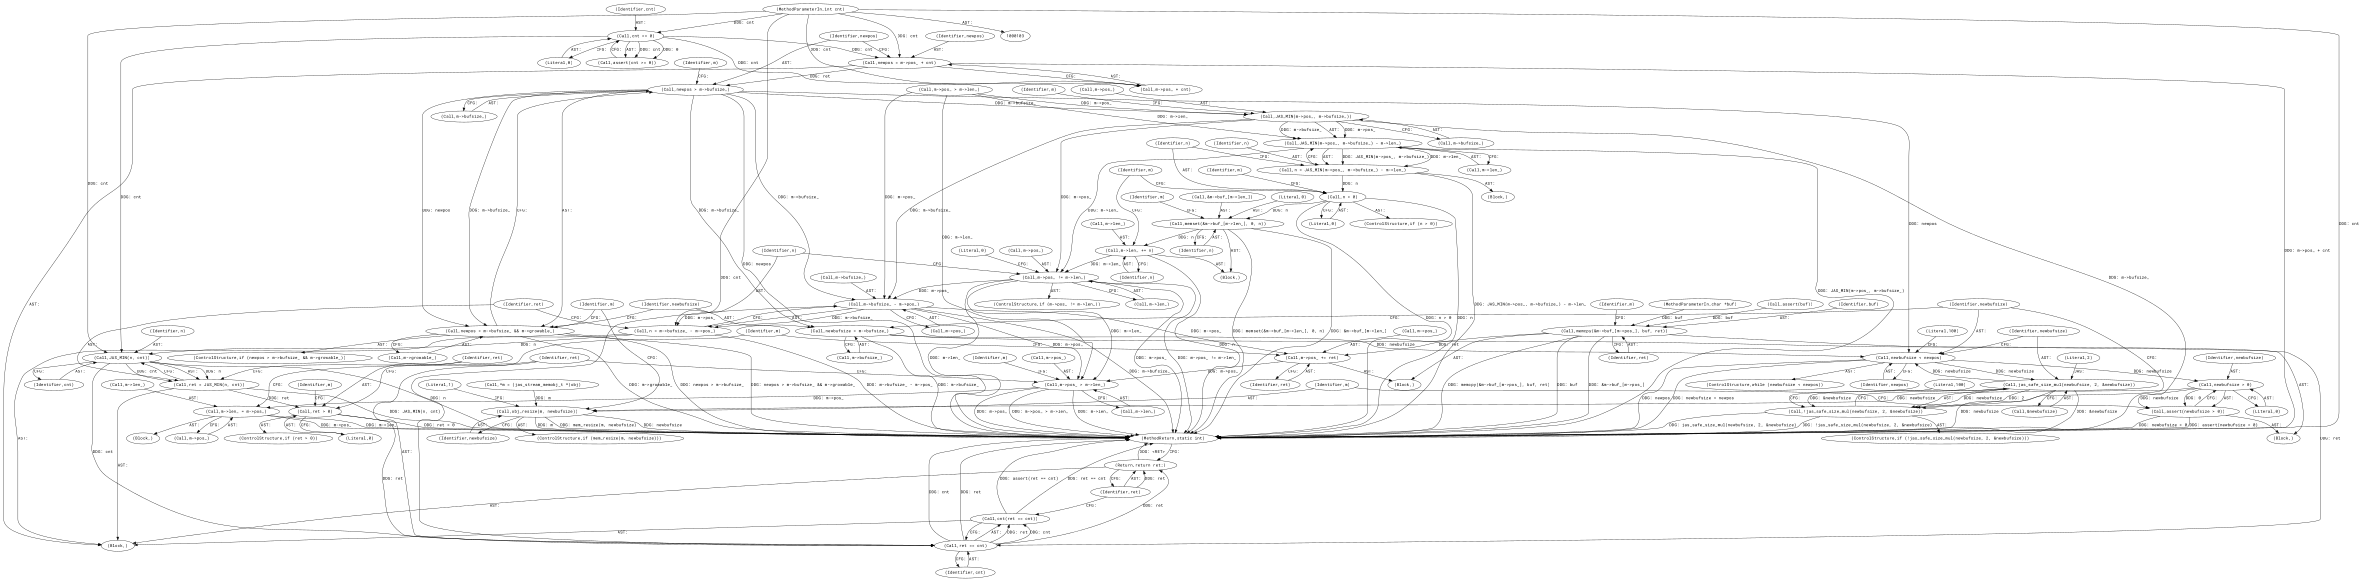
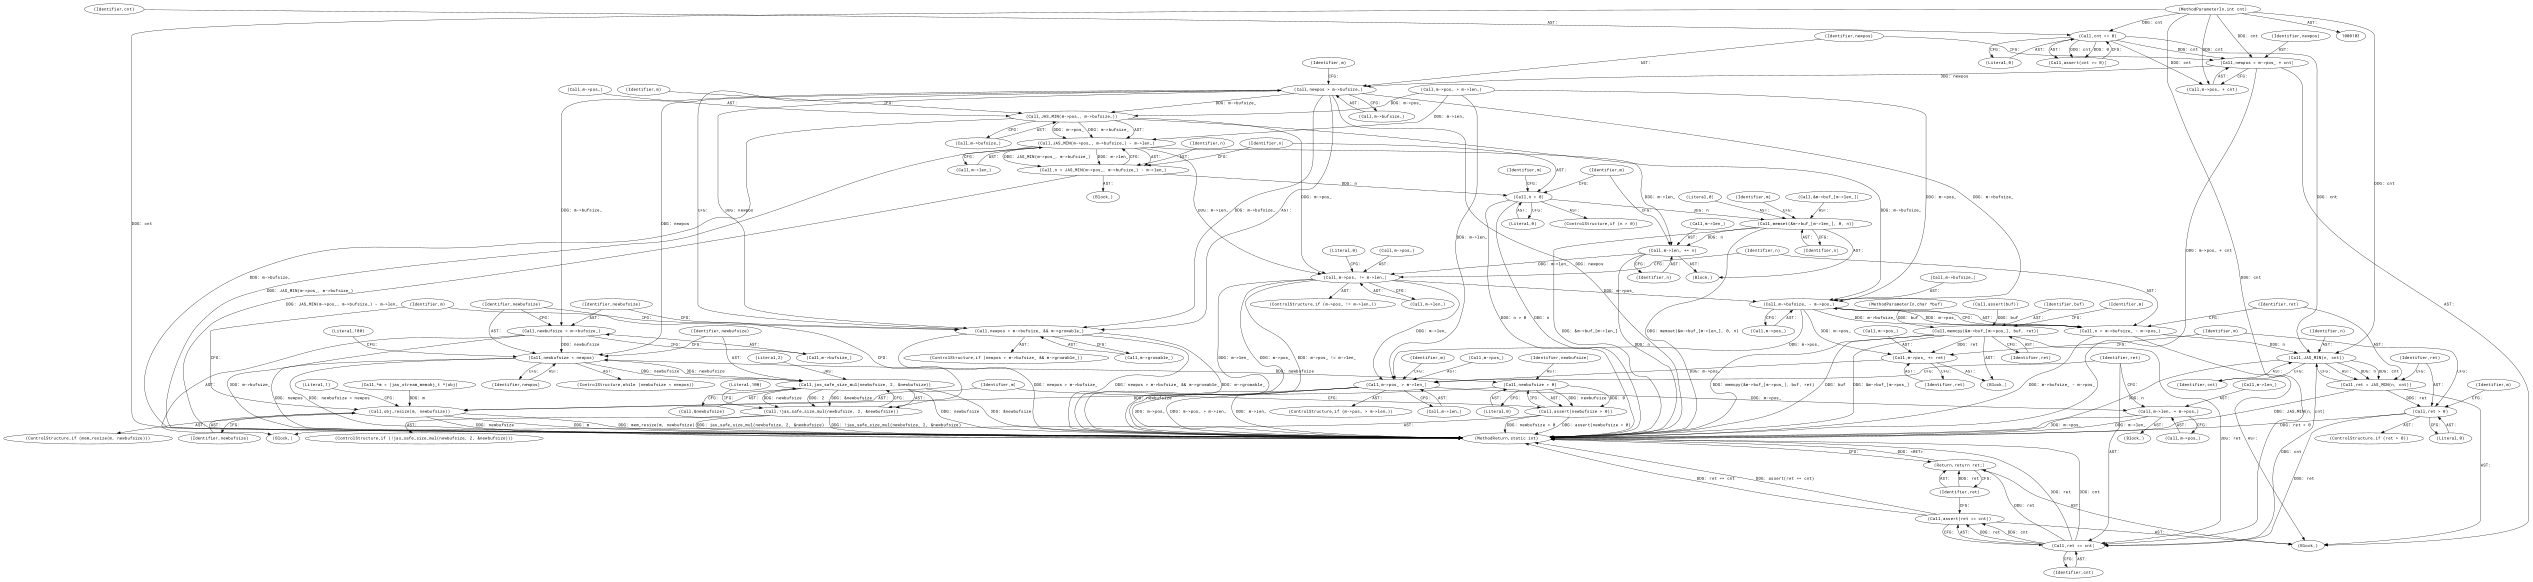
(820, 76) -> (1955, 76)
none -> (1439, 152)
(1056, 334) -> none
none -> (1341, 412)
(1010, 519) -> (1960, 519)
